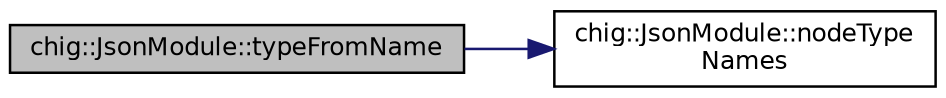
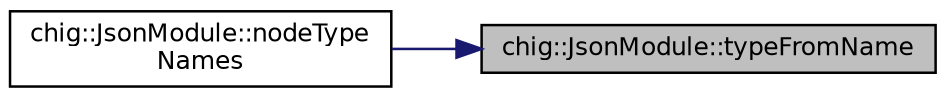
(496, 49) -> (424, 49)
